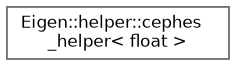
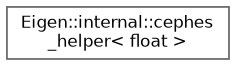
(118, 33) -> (118, 33)
